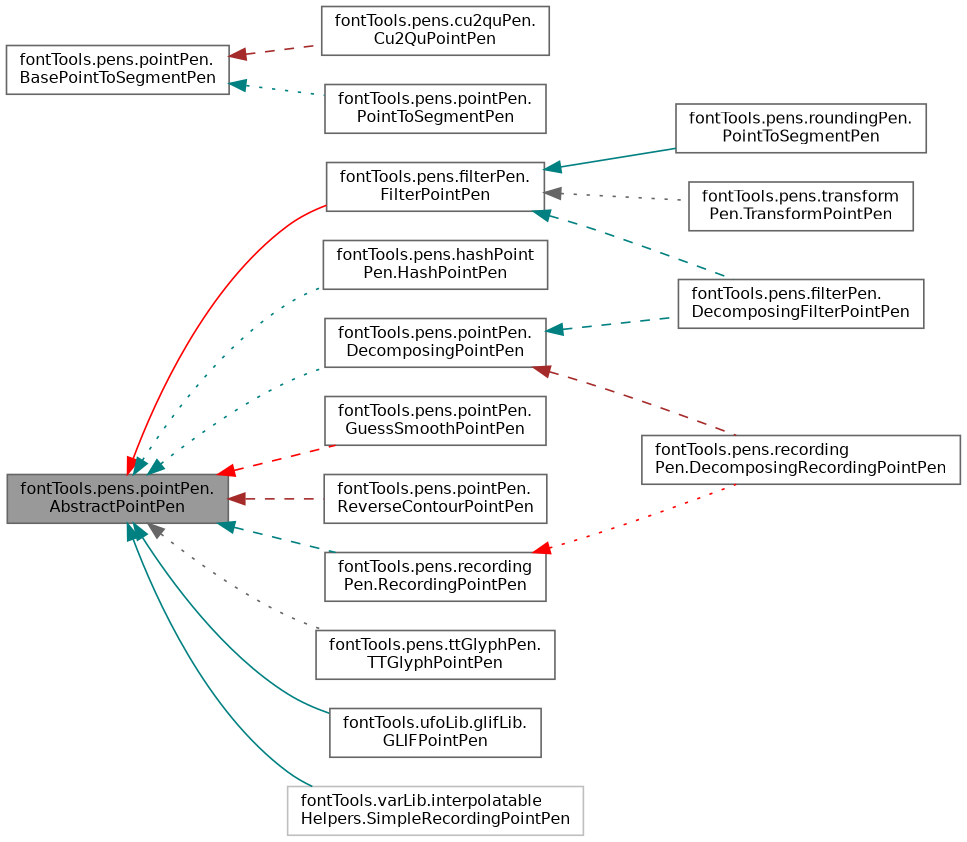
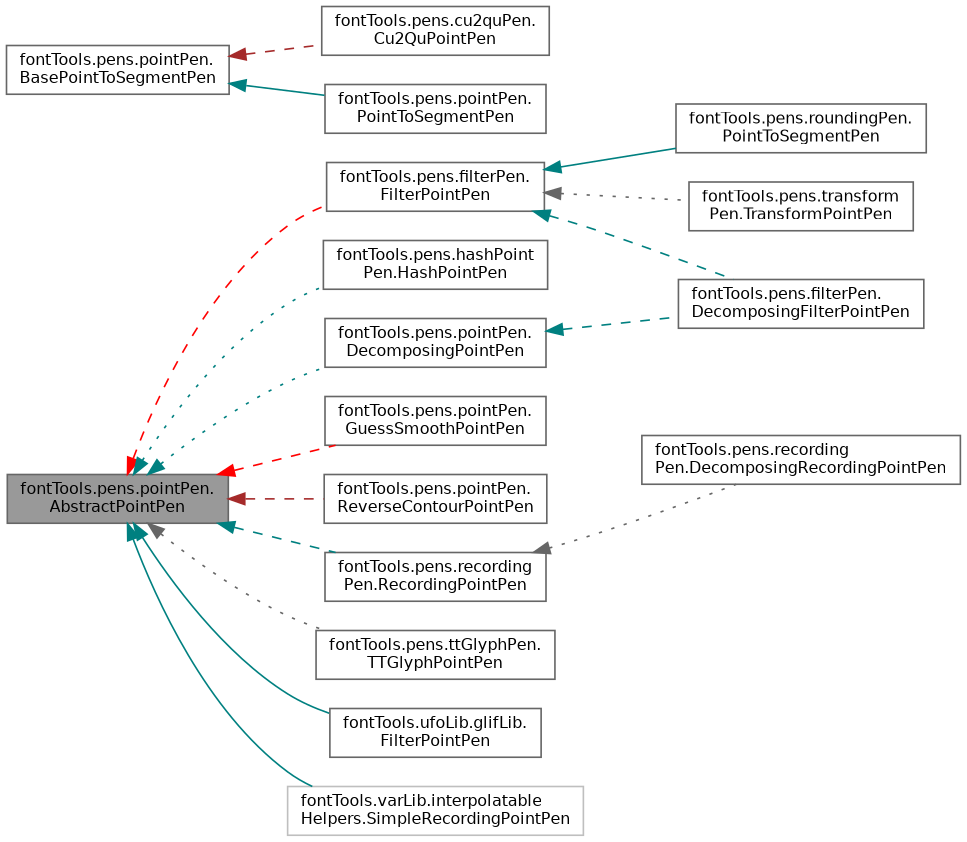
(285, 90) -> (285, 90)
(207, 313) -> (207, 313)
(643, 402) -> none
(643, 518) -> (643, 518)
(436, 733) -> (436, 733)
